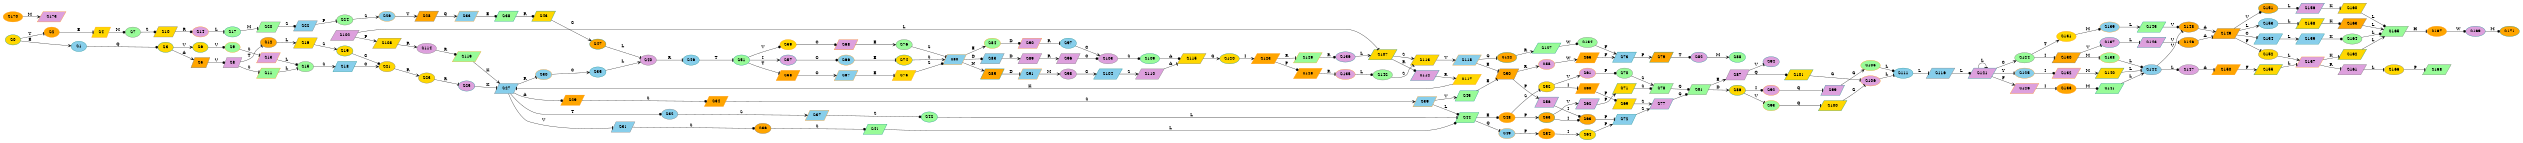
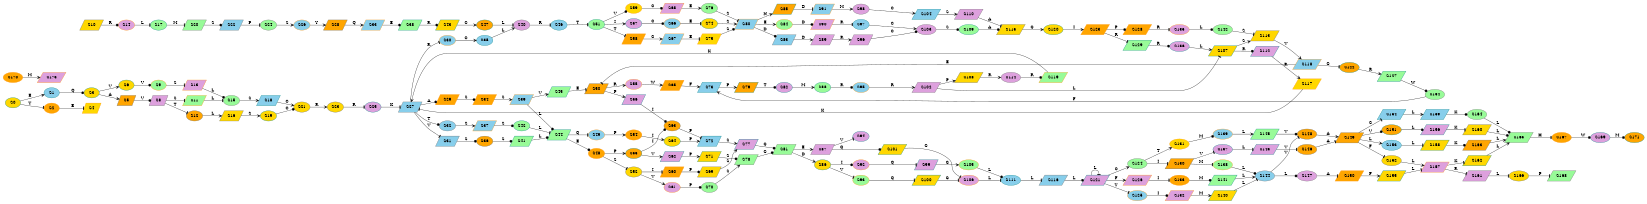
(133, 32) -> none
(1308, 58) -> (1137, 45)
none -> (861, 87)
